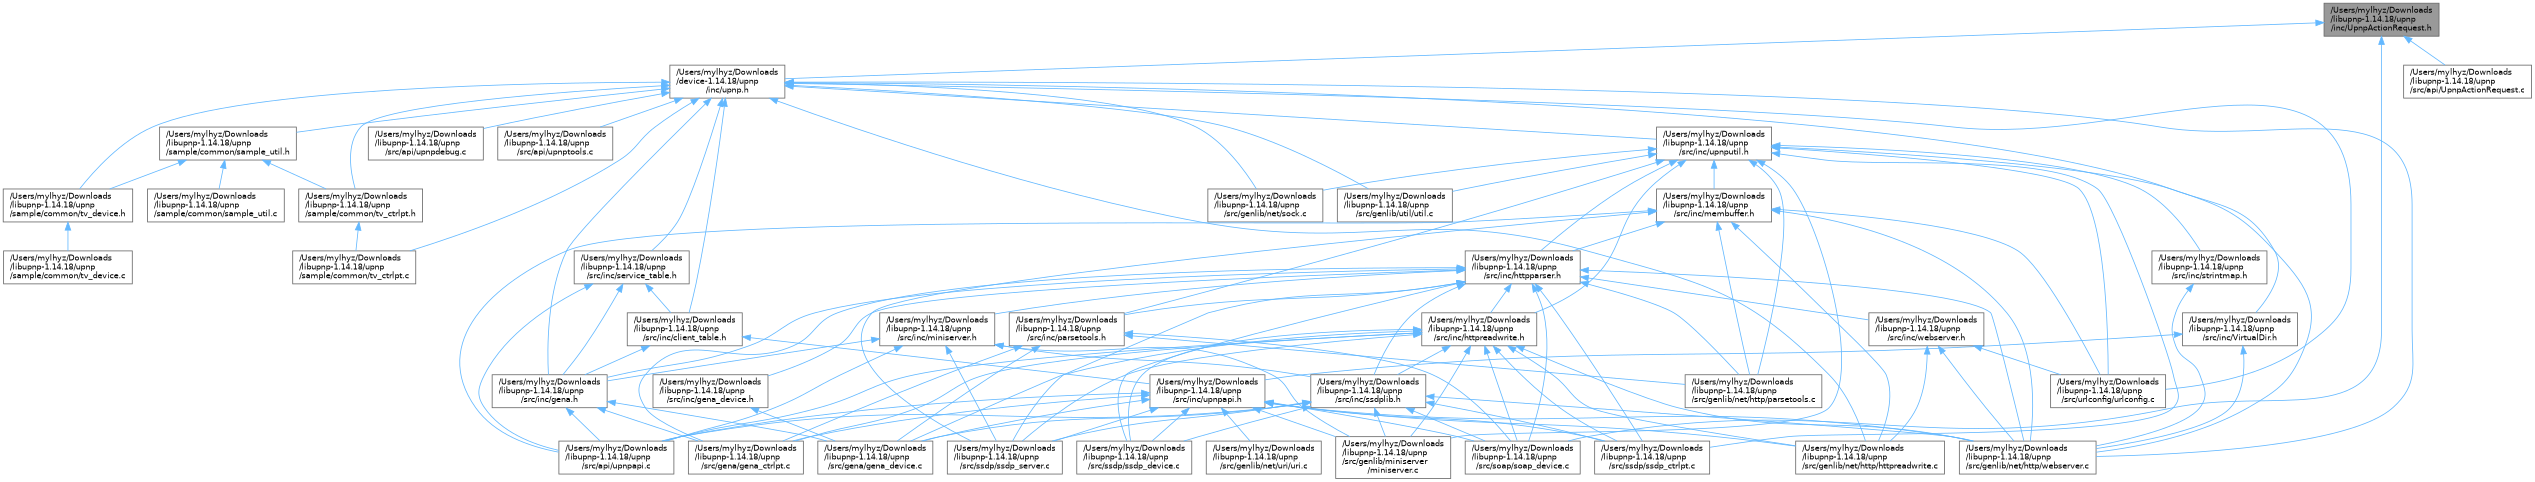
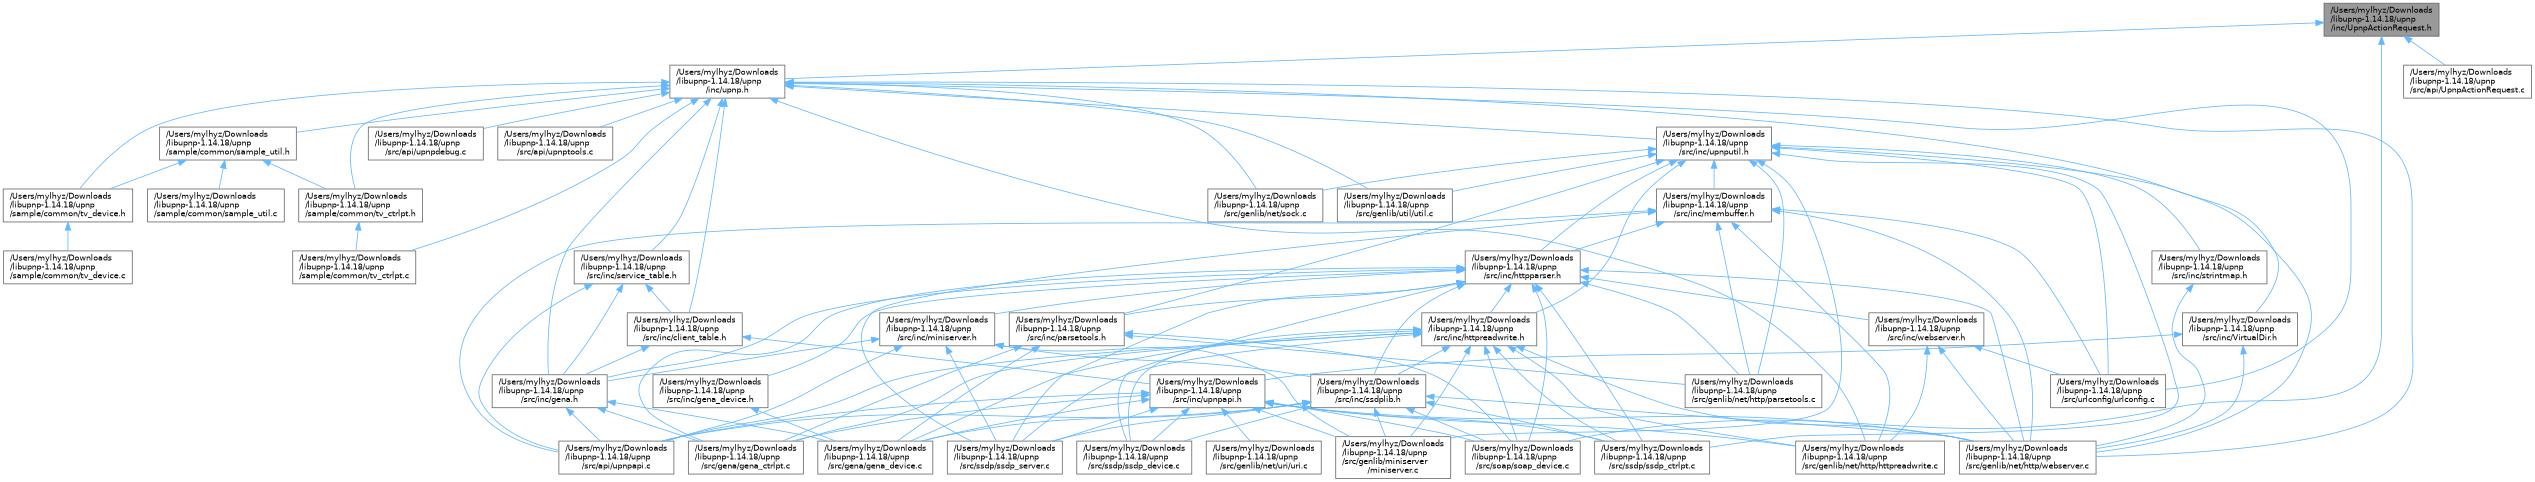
(727, 82) -> (727, 82)
